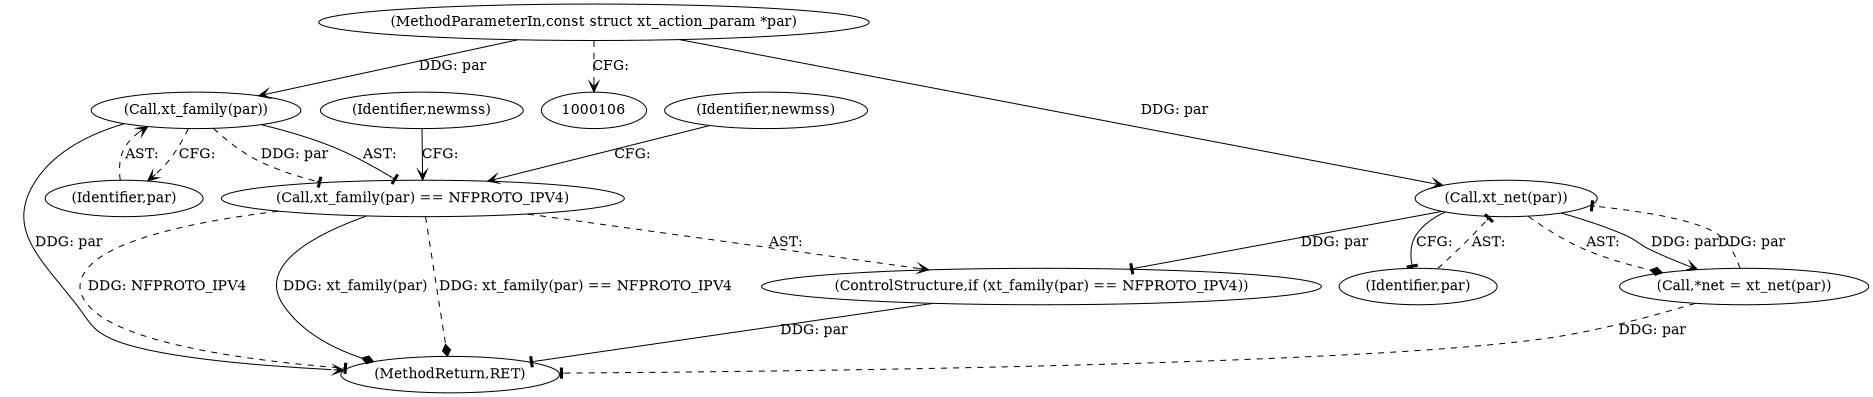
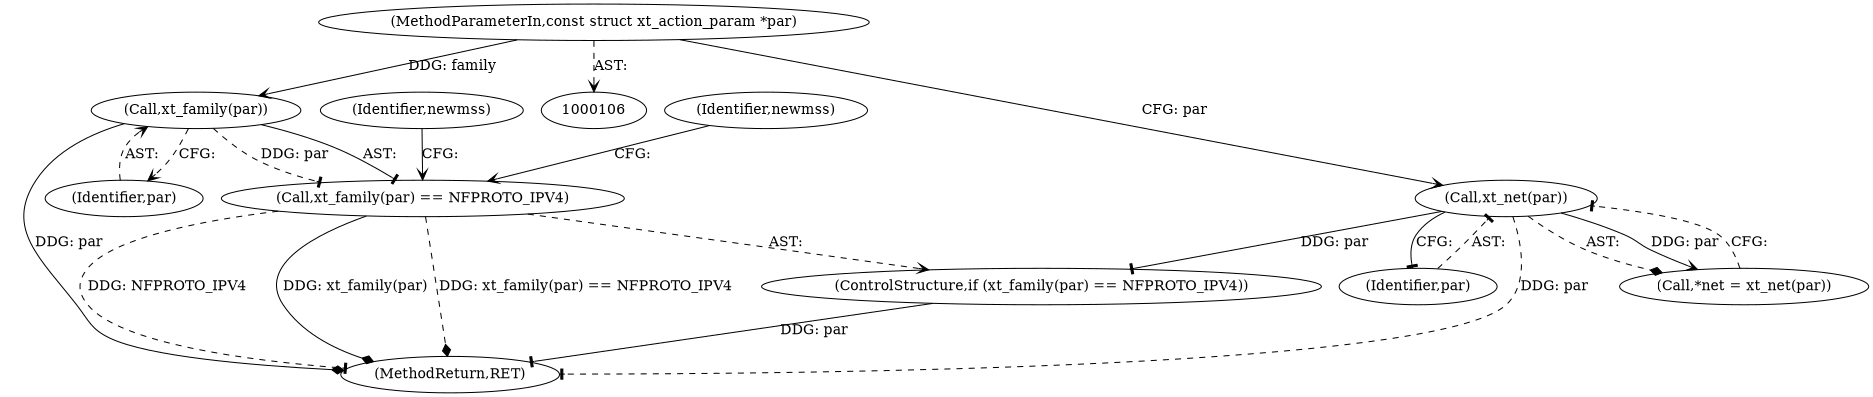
(453, 66) -> (453, 66)
(613, 66) -> (613, 66)
(1175, 110) -> (1175, 110)
(1752, 242) -> (1752, 242)
(83, 314) -> (83, 314)
(1132, 363) -> (1085, 364)
